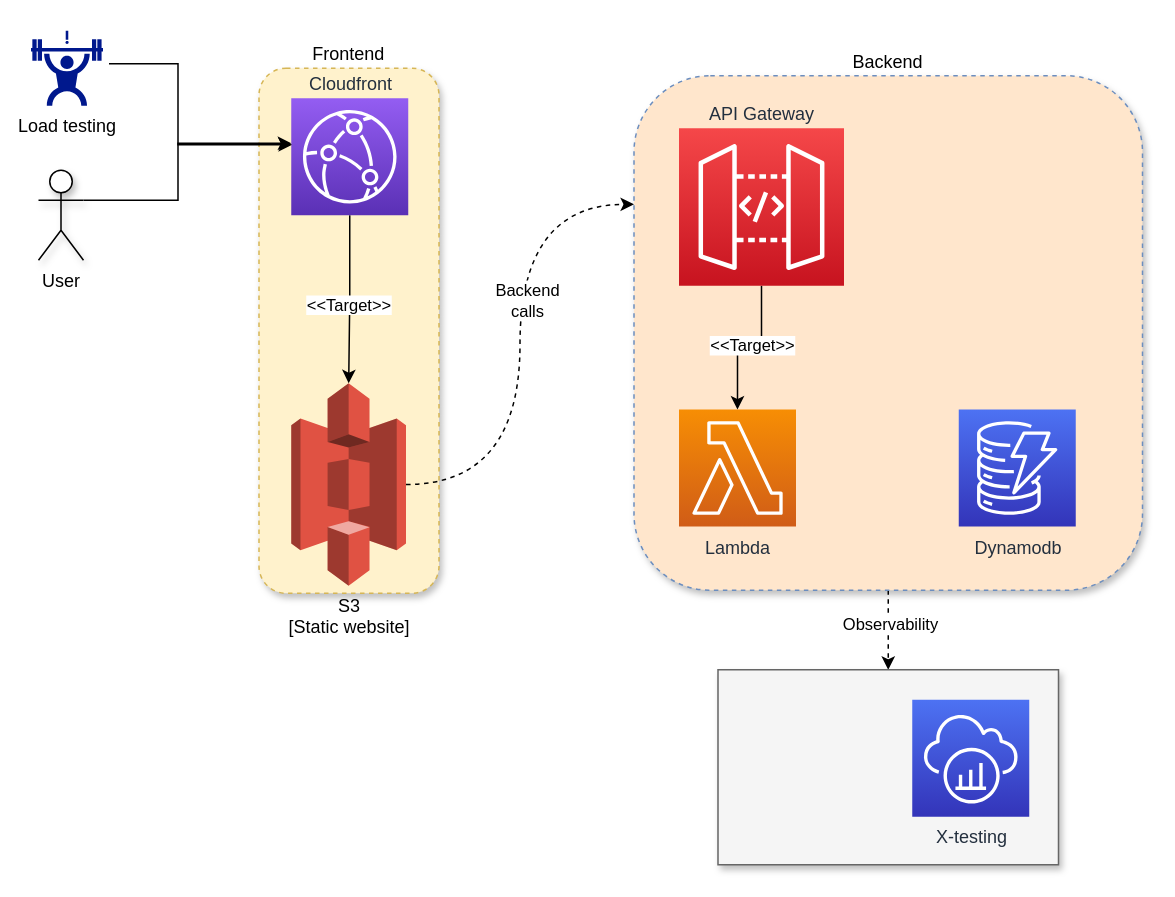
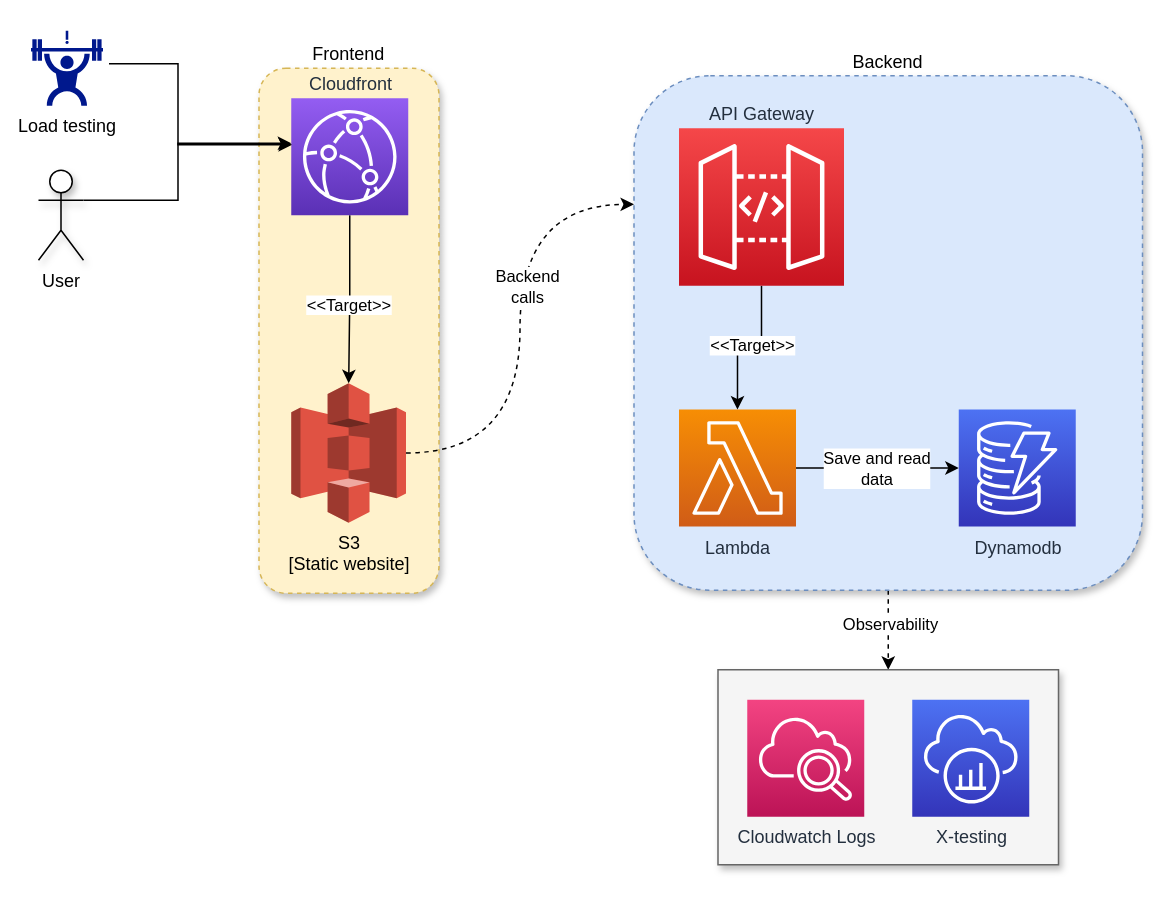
(888, 333) -> (888, 333)
none -> (810, 468)
(348, 485) -> (348, 453)
none -> (806, 758)
